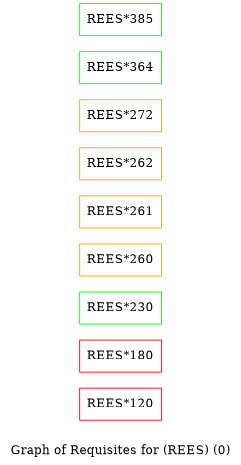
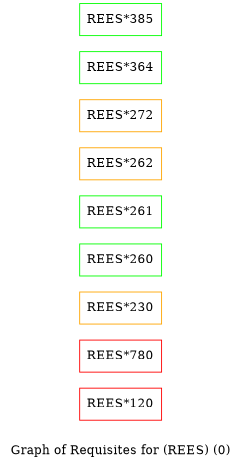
(121, 212) -> (121, 212)
(121, 260) -> (121, 260)
(121, 308) -> (121, 308)
(121, 356) -> (121, 356)
